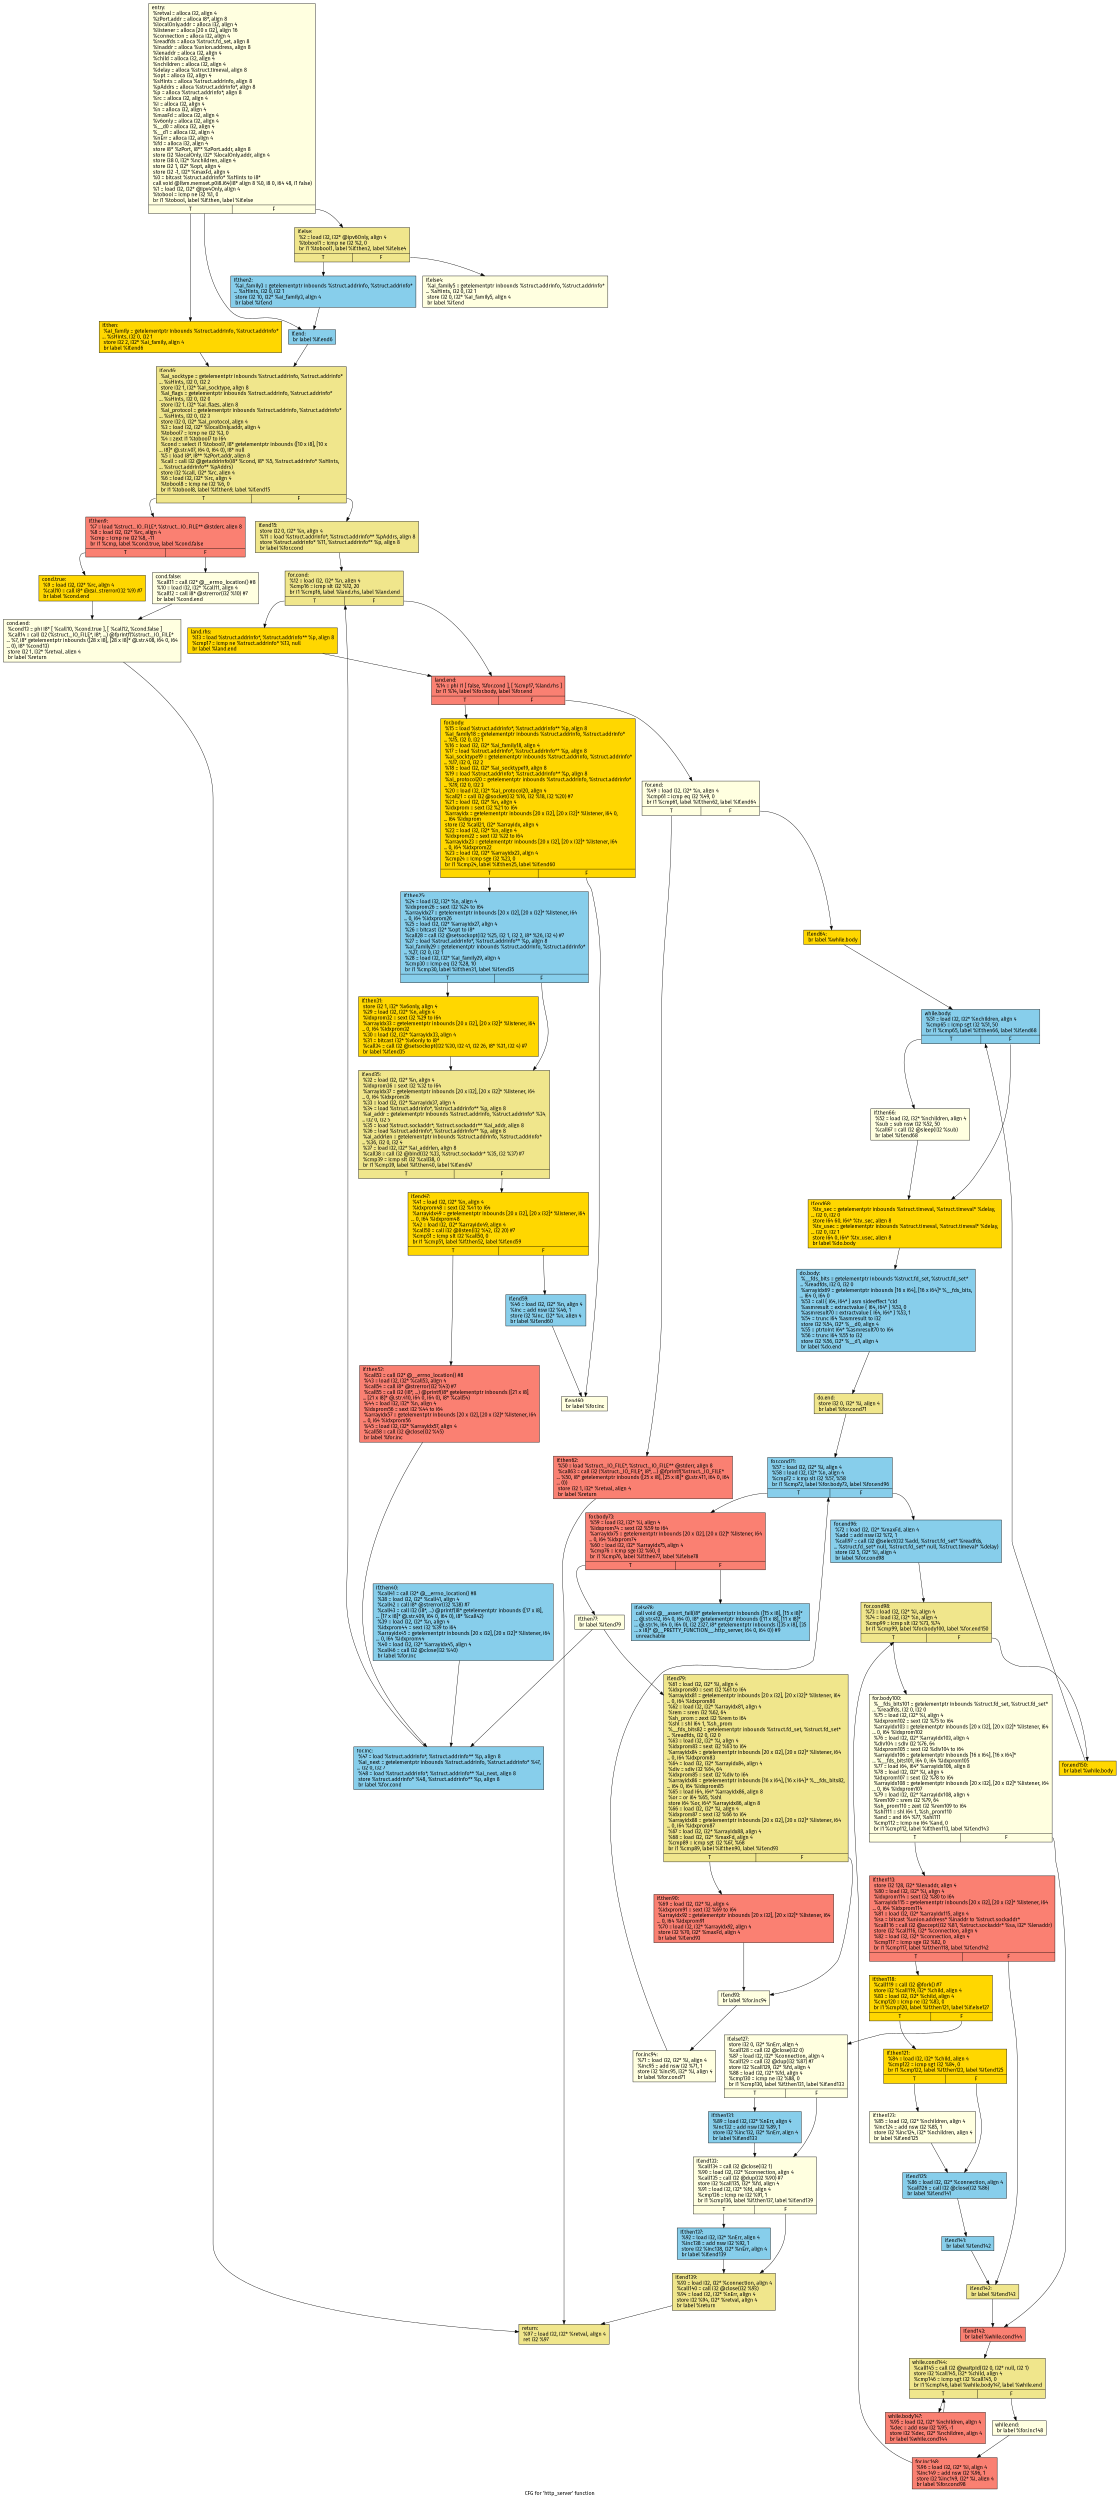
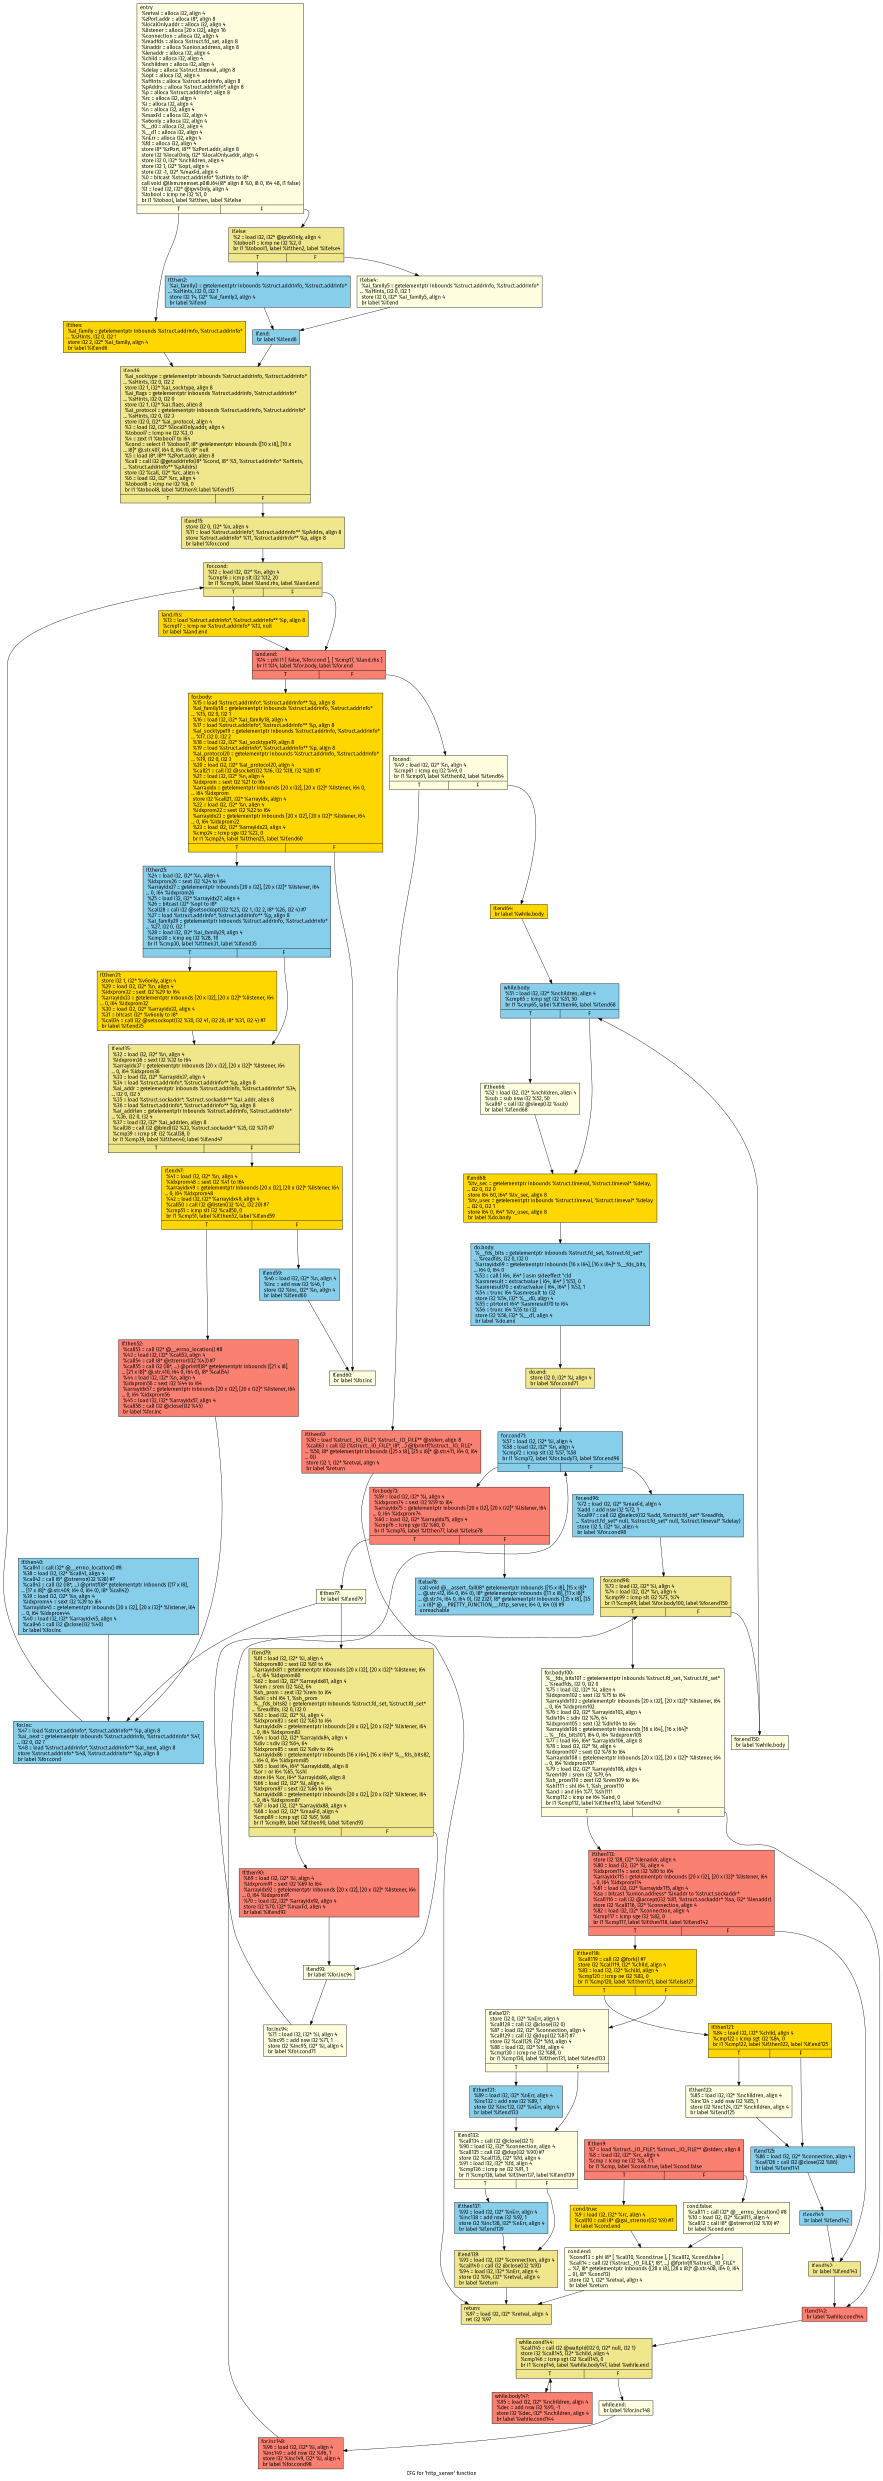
(194, 161) -> (182, 161)
(278, 297) -> (212, 297)
(221, 298) -> (347, 318)
(150, 504) -> none
(1088, 1768) -> (760, 1742)
